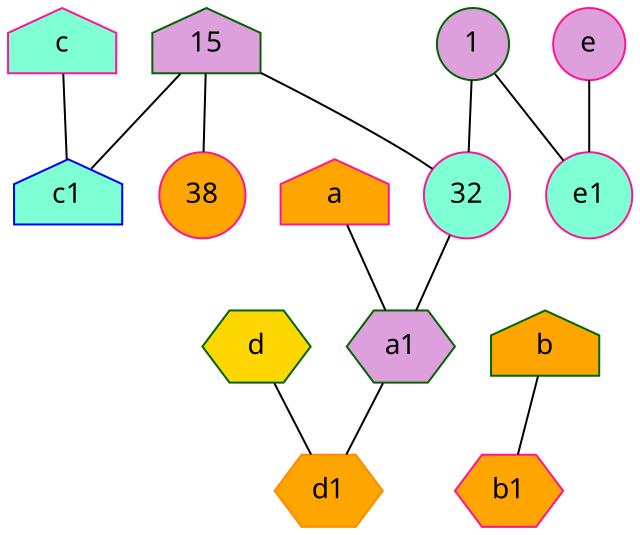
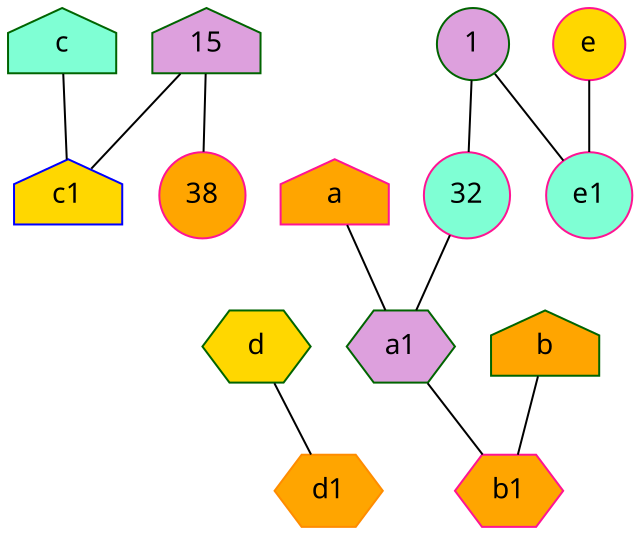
(62, 44) -> (62, 44)
(589, 44) -> (589, 44)
(348, 119) -> none
(68, 195) -> (68, 195)
(365, 419) -> (455, 419)
